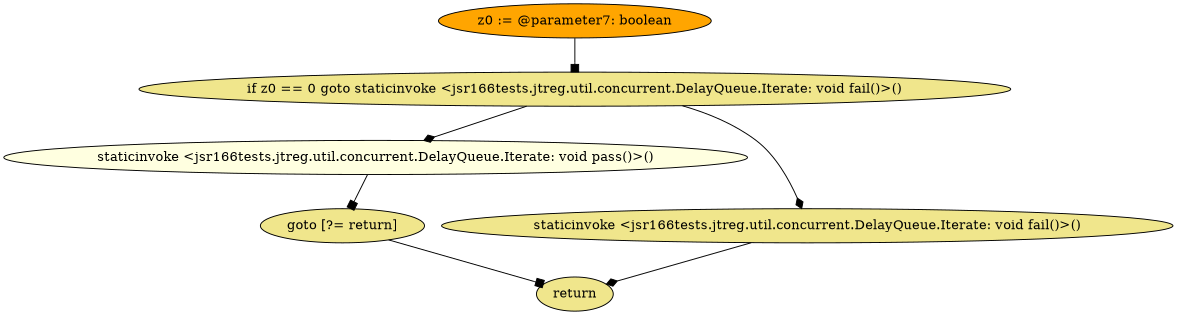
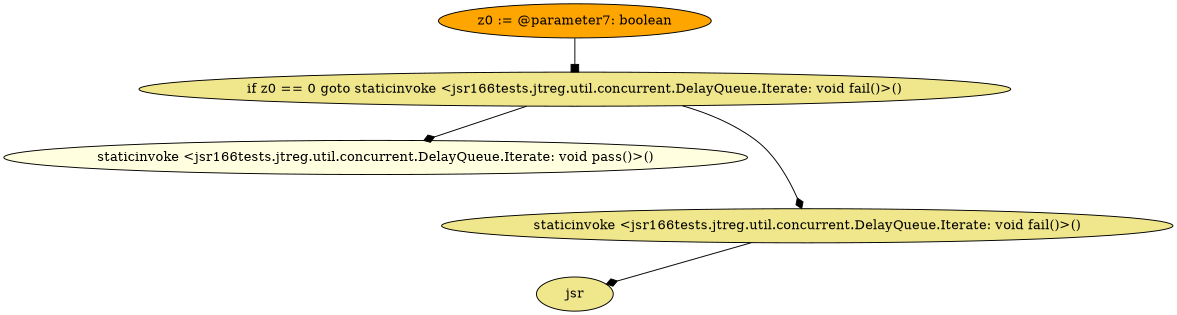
(342, 226) -> none
(575, 294) -> (575, 294)
